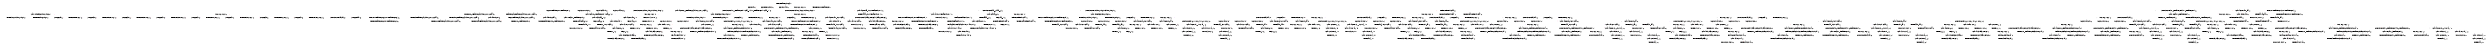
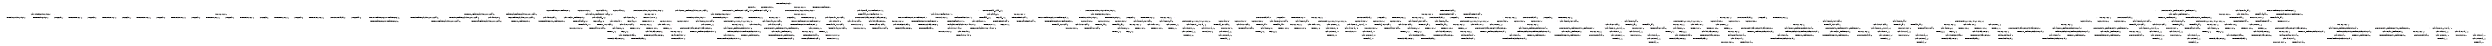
(784, 7) -> none
(1569, 25) -> none
